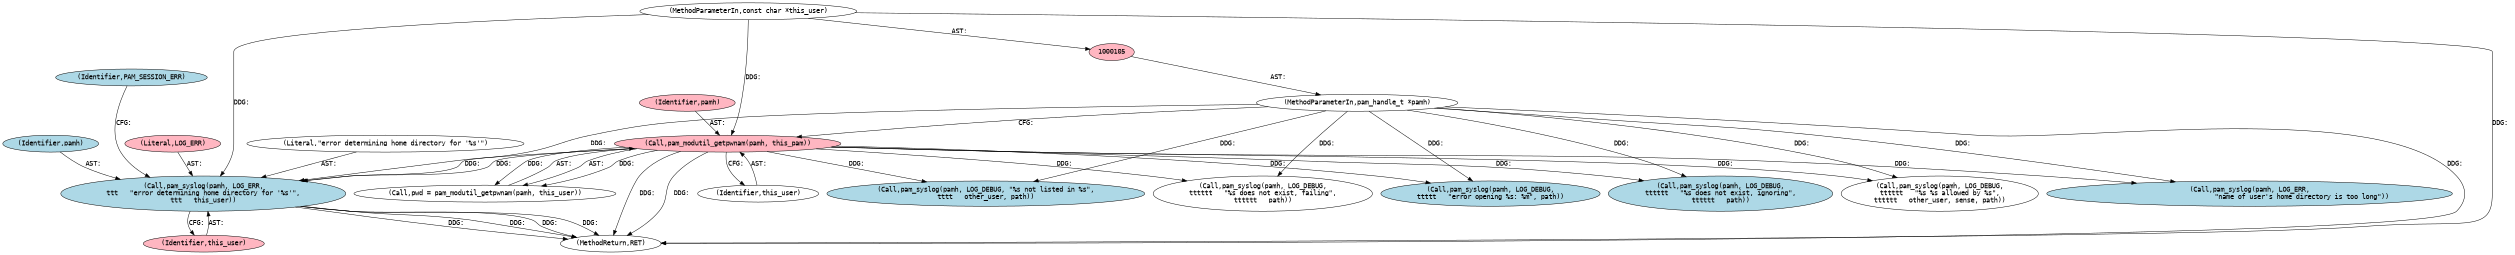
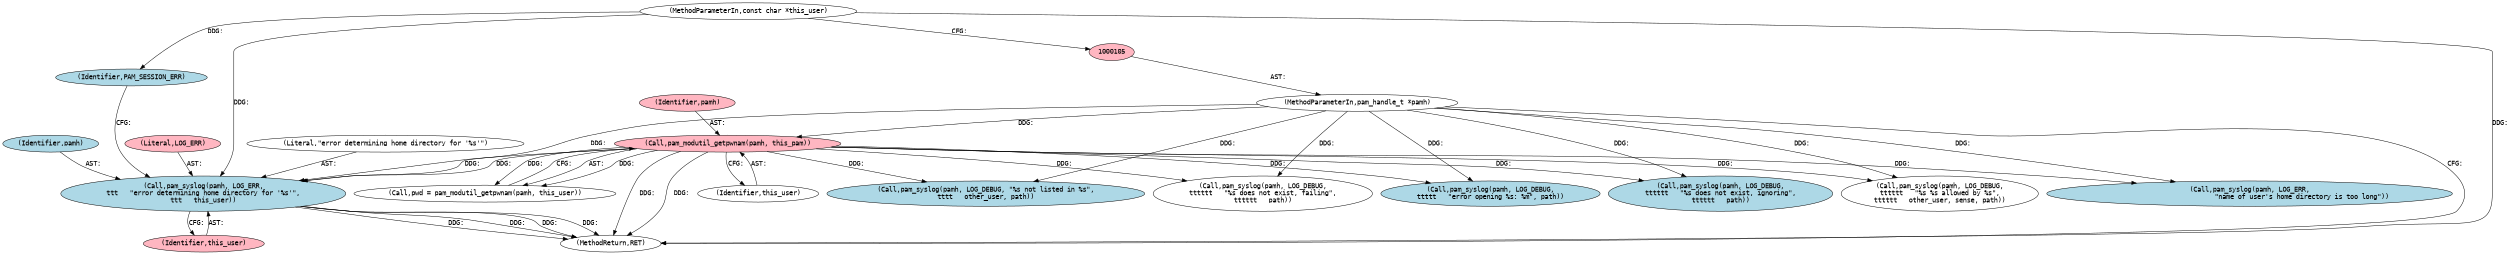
(961, 32) -> (961, 32)
(745, 76) -> (386, 16)
(1028, 123) -> (1028, 123)
(566, 164) -> (566, 164)
(2457, 164) -> (2457, 164)
